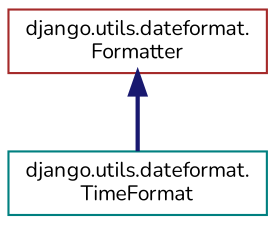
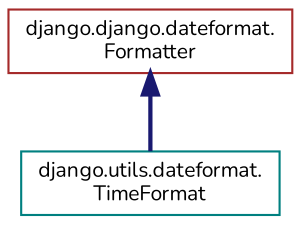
(138, 41) -> (150, 41)
